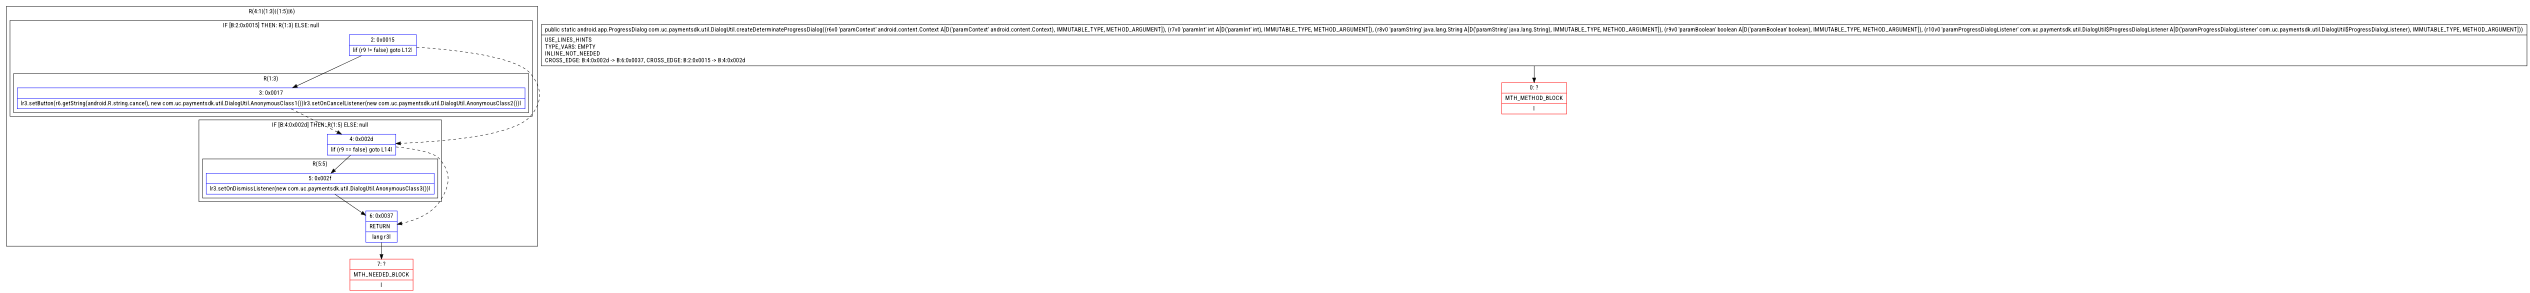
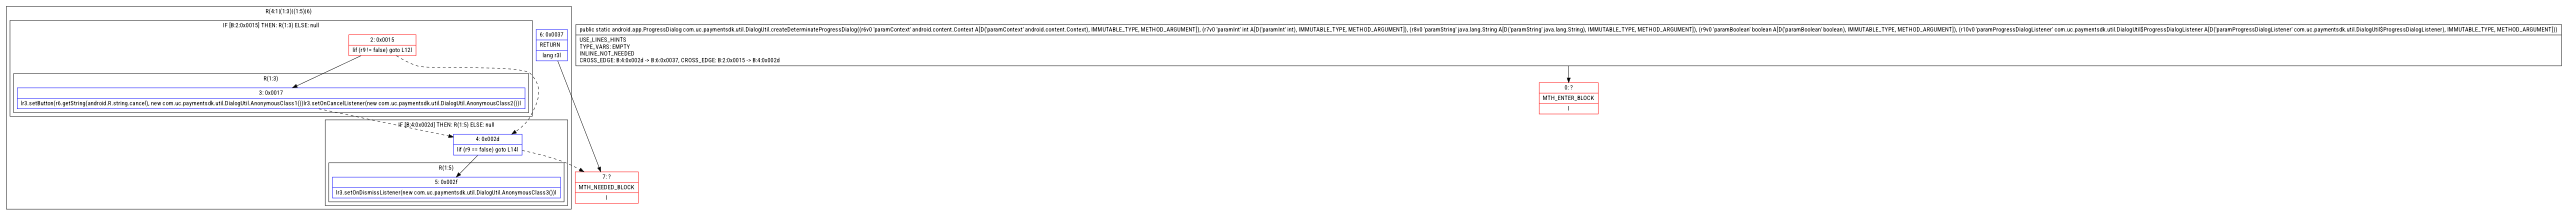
(383, 45) -> (382, 45)
(1534, 98) -> (1569, 98)
(320, 164) -> (446, 168)
(448, 179) -> (552, 158)
(350, 204) -> none
